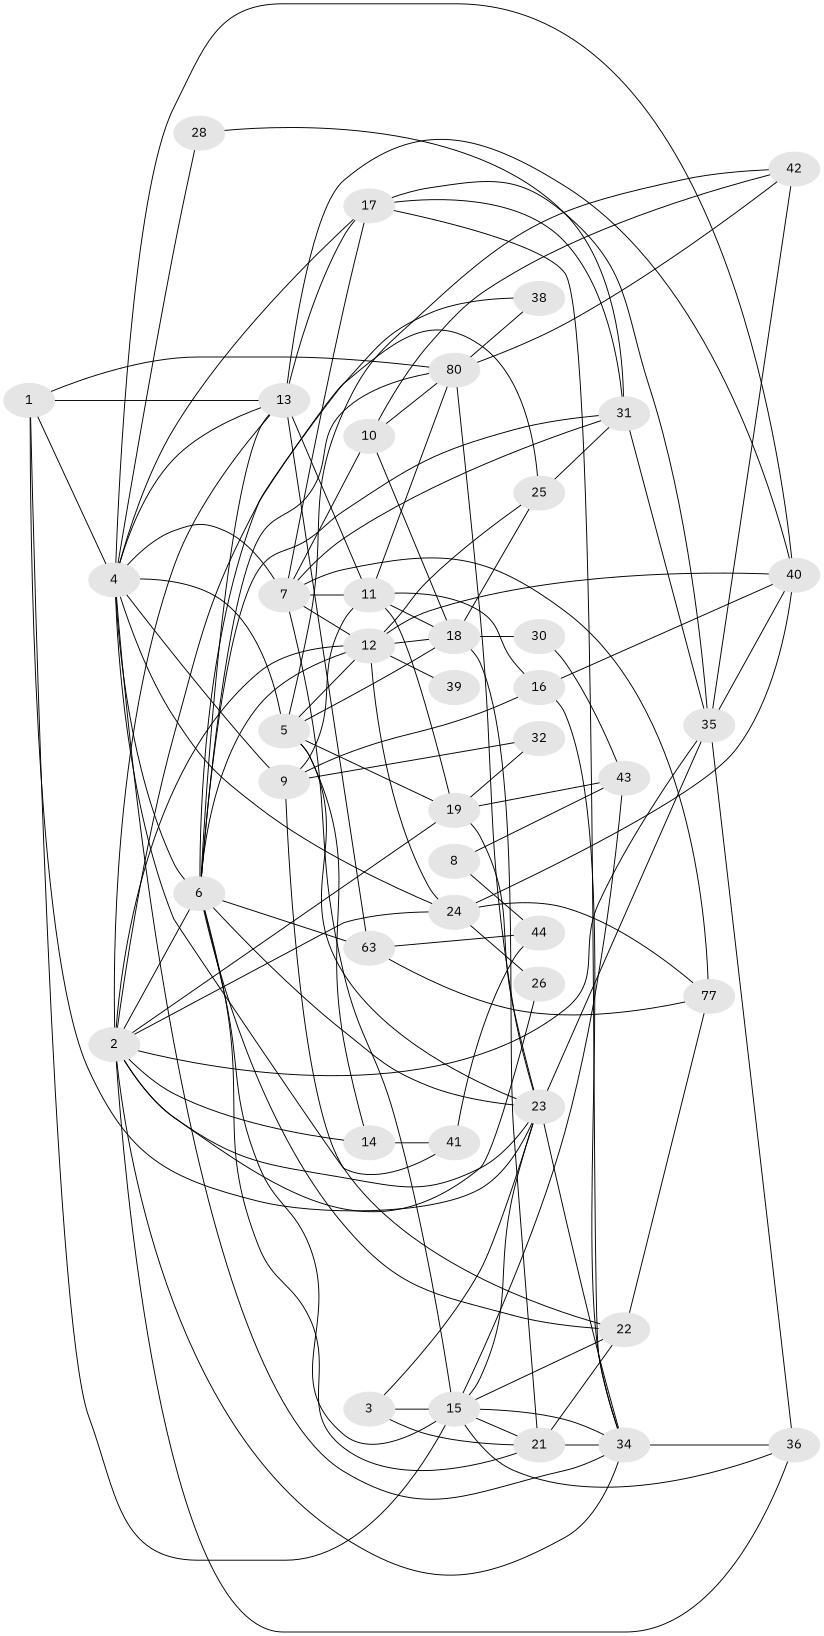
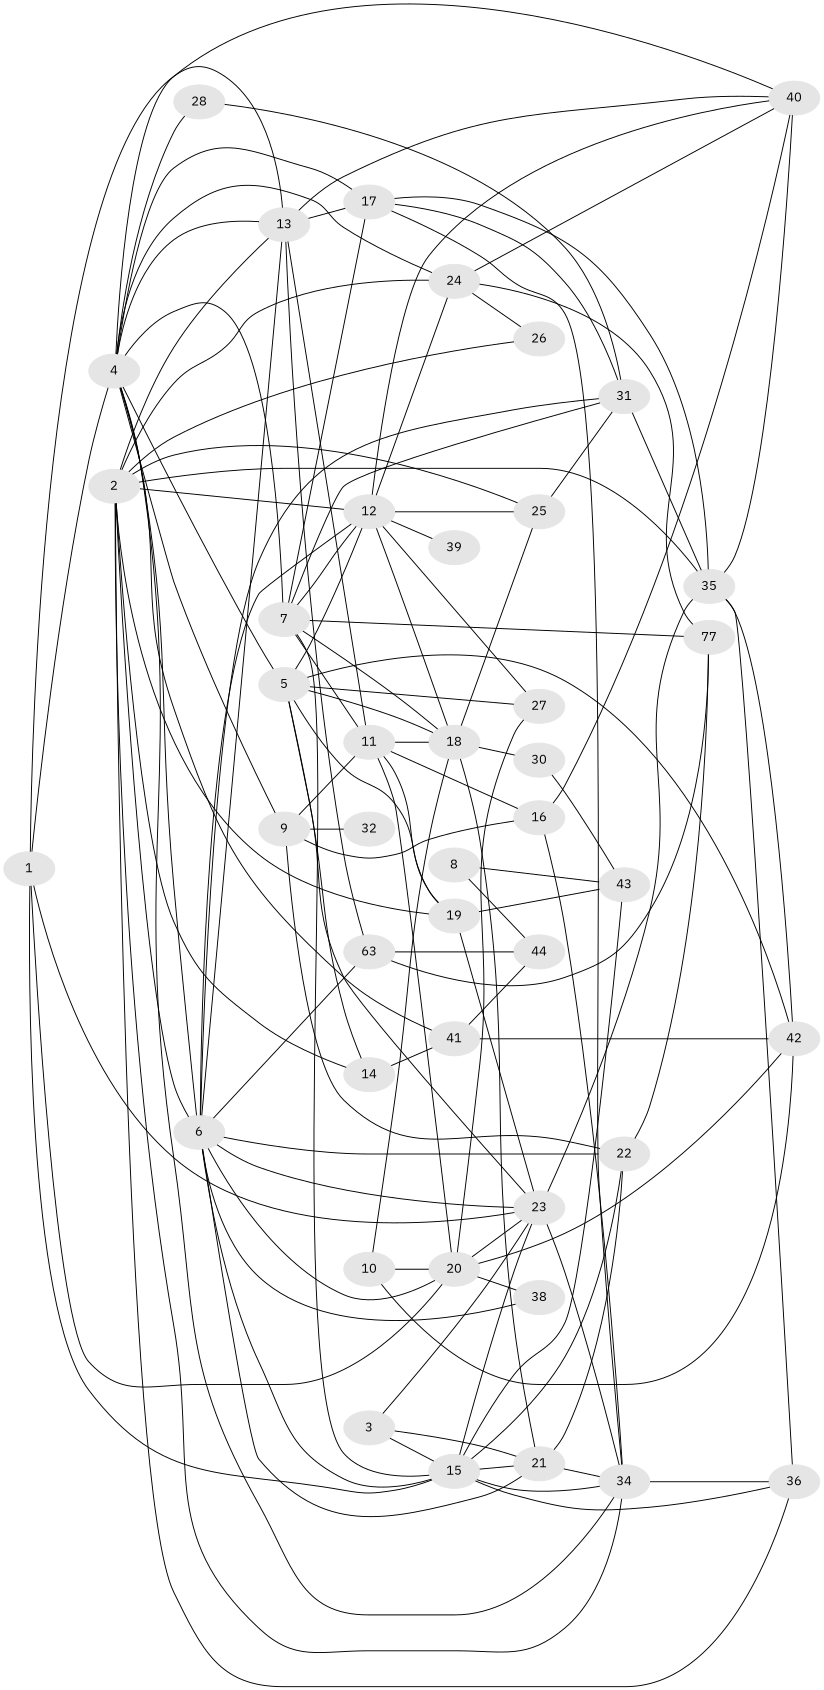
(454, 370) -> (454, 1269)
(327, 516) -> (372, 678)
none -> (539, 706)
(497, 775) -> none
none -> (624, 1039)
(318, 1173) -> none
